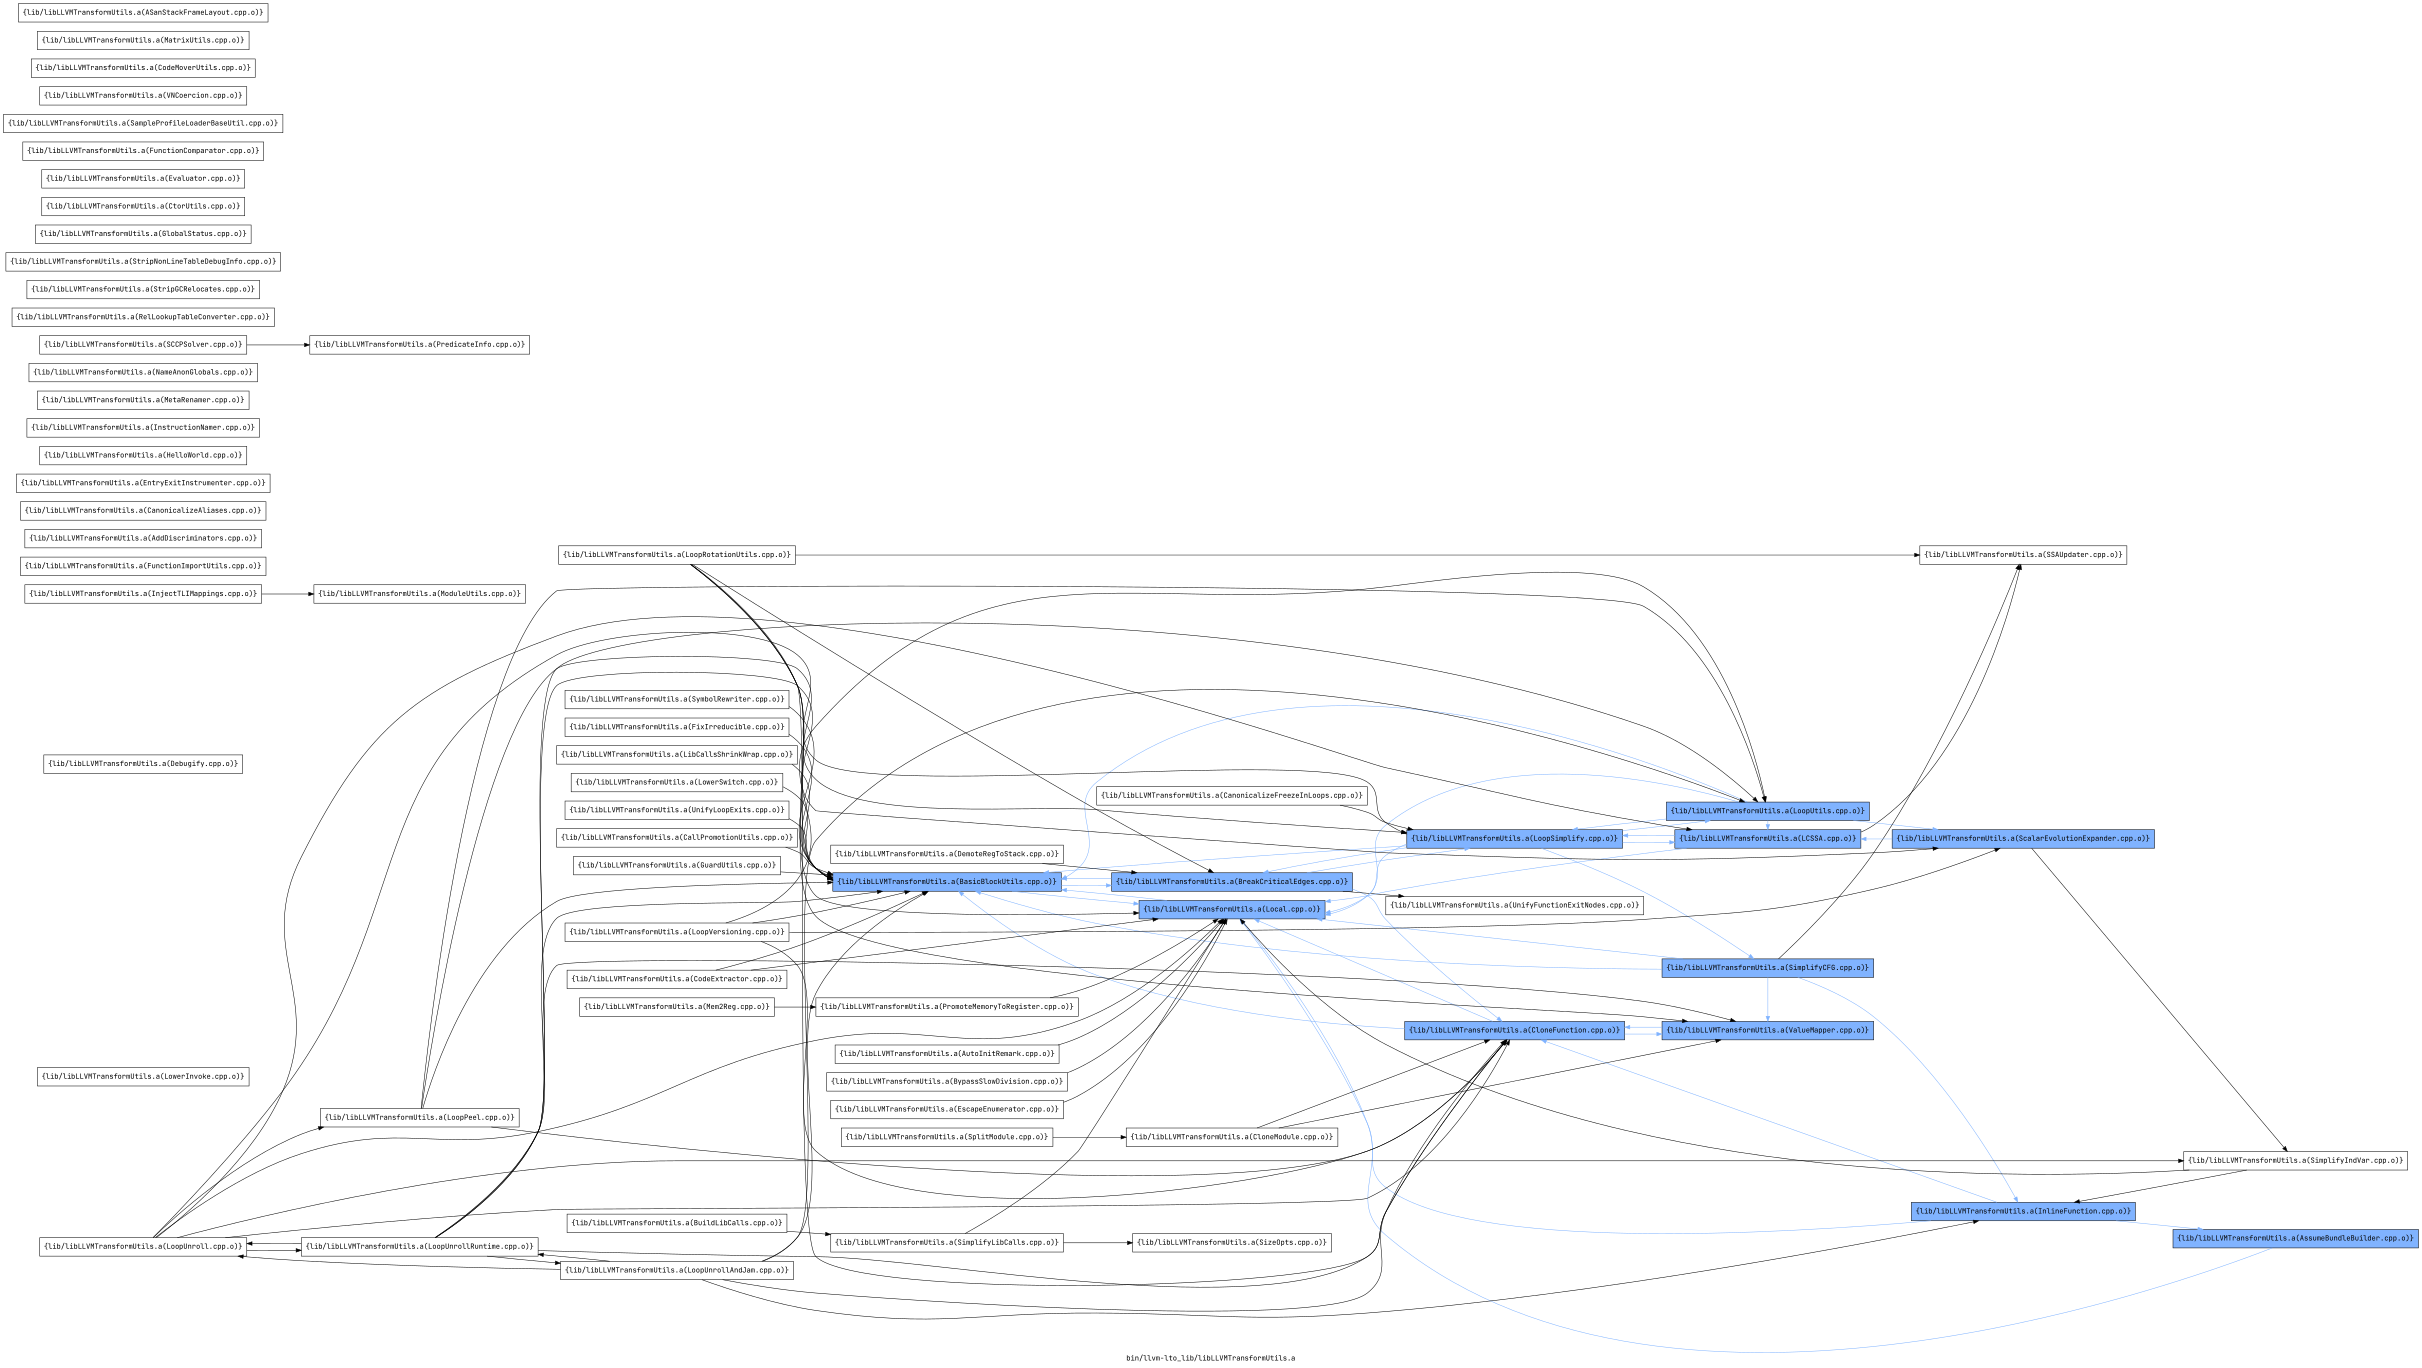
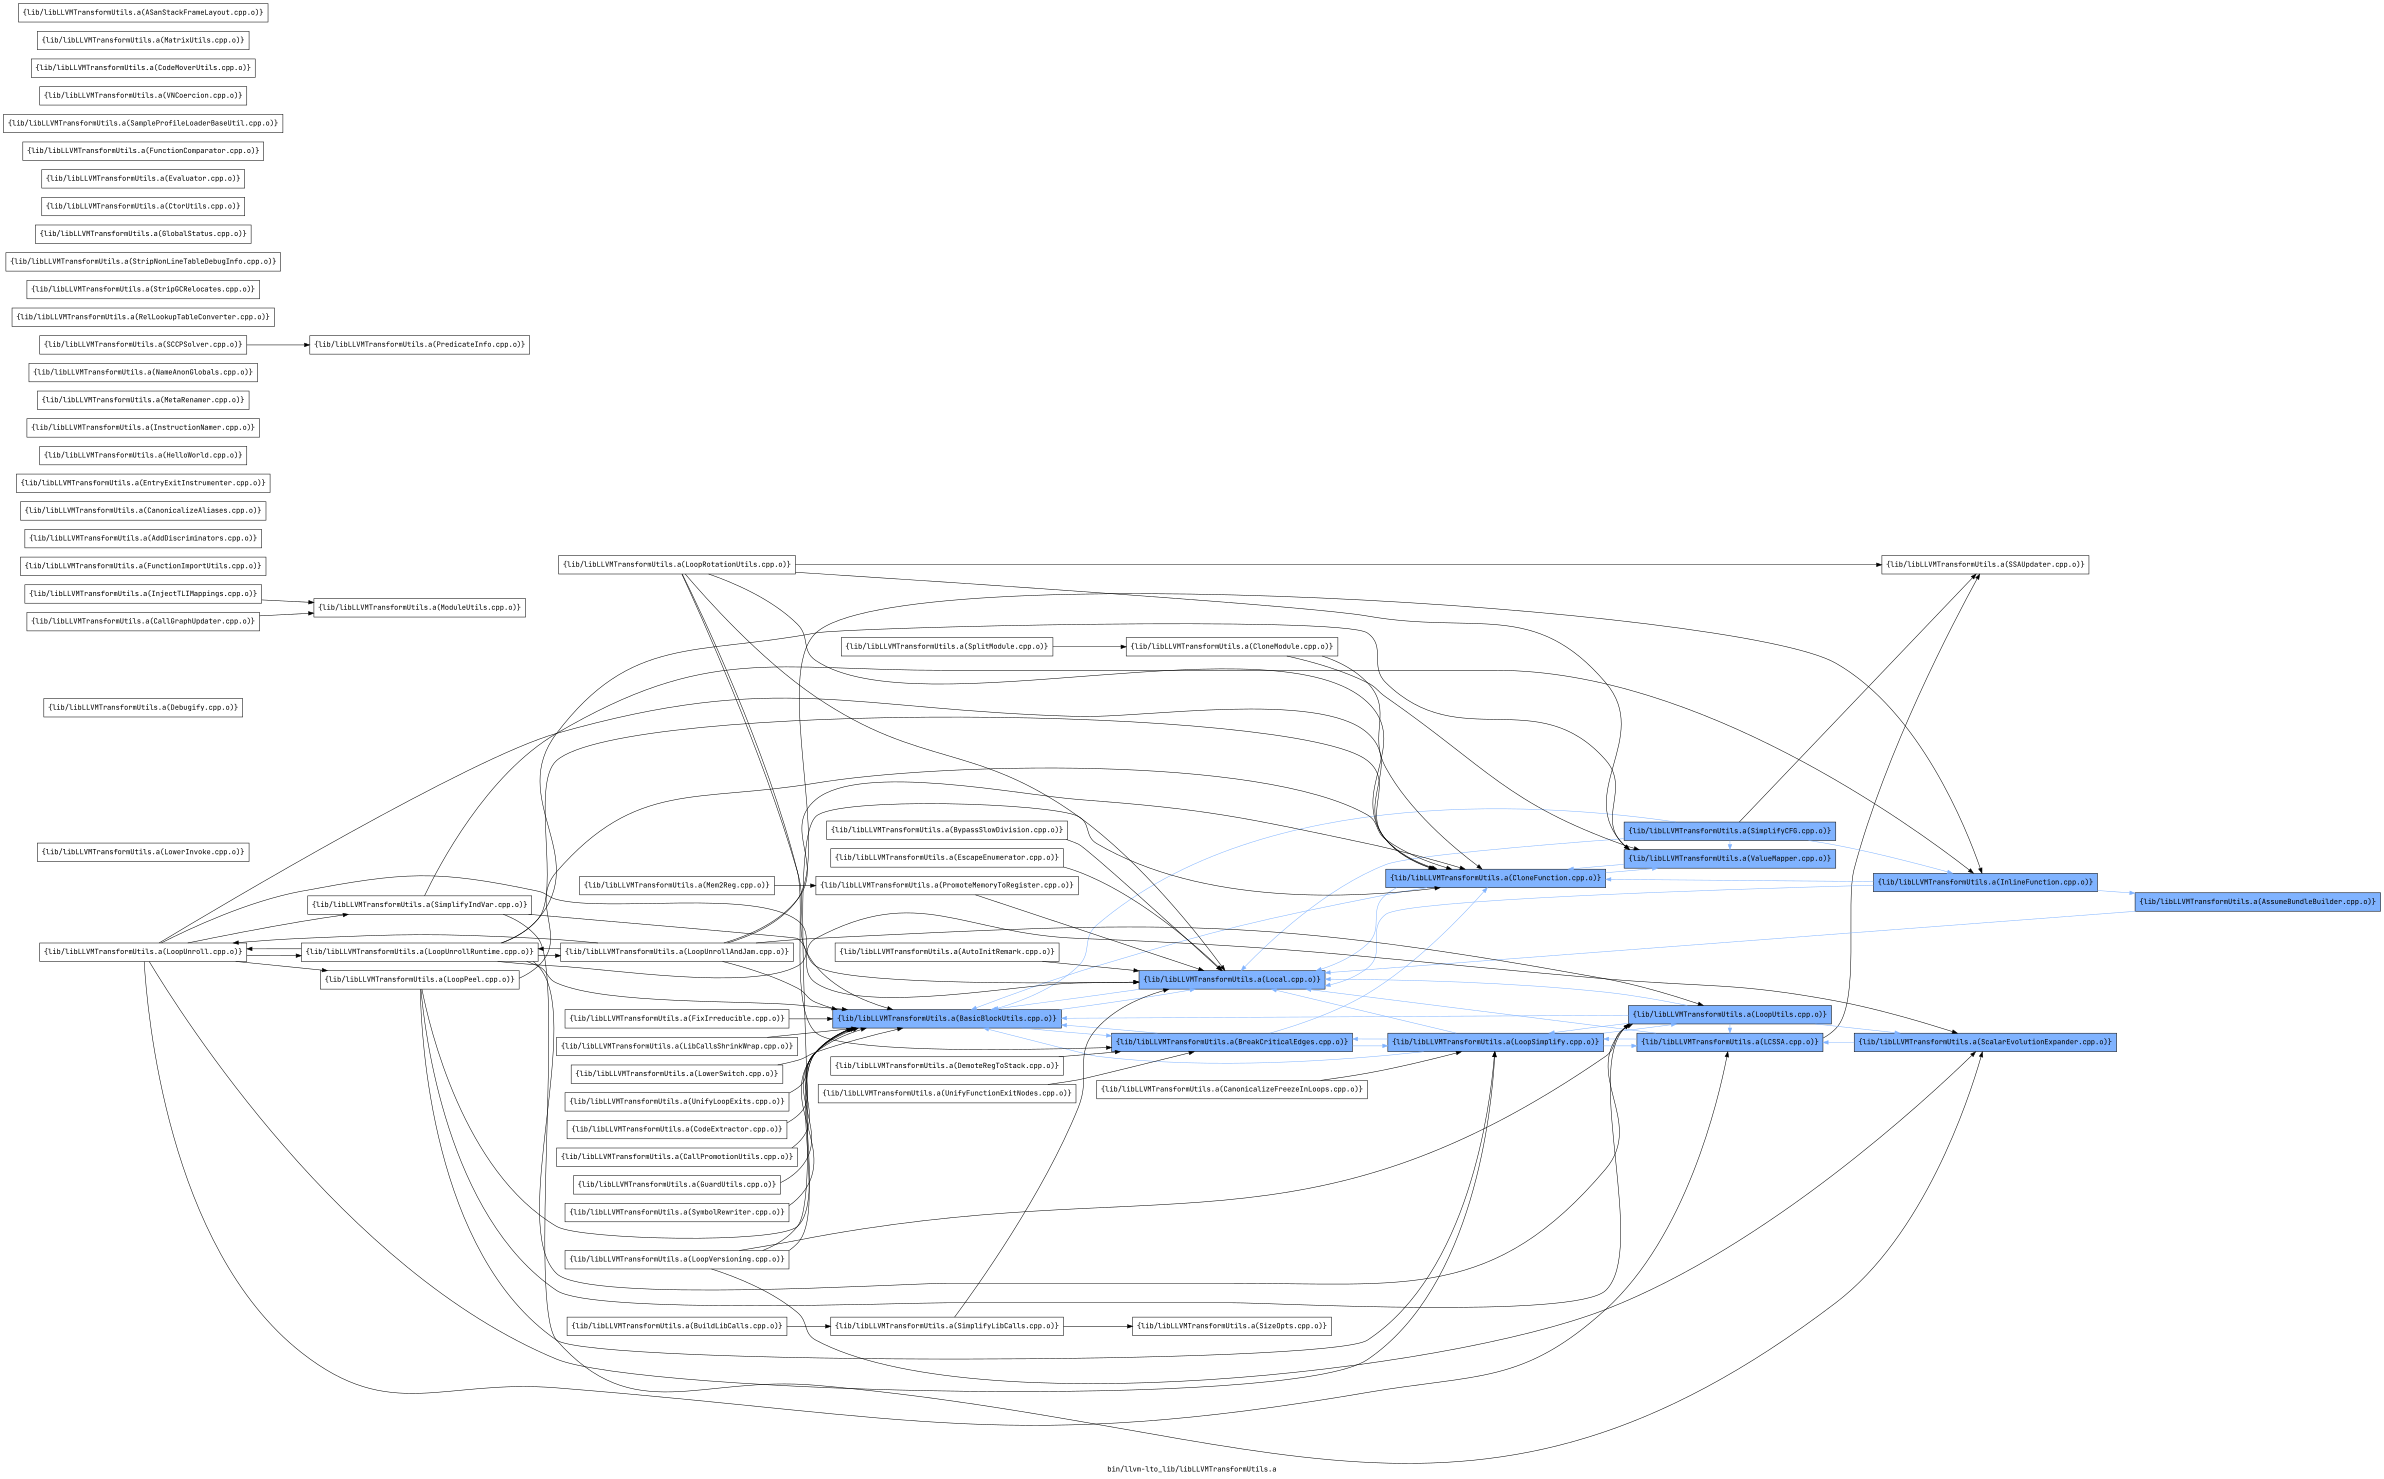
none -> (143, 622)
(1371, 894) -> (1119, 1070)
(1649, 895) -> none
(952, 945) -> none
(2158, 998) -> (1128, 1430)
